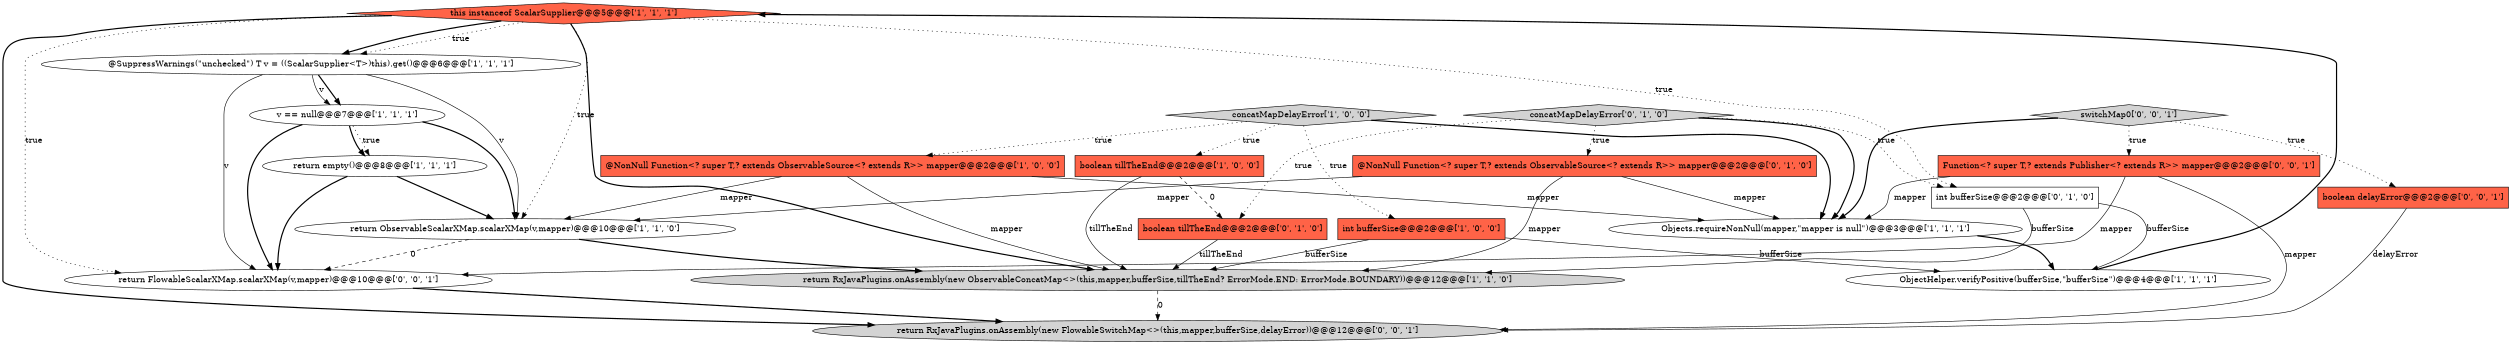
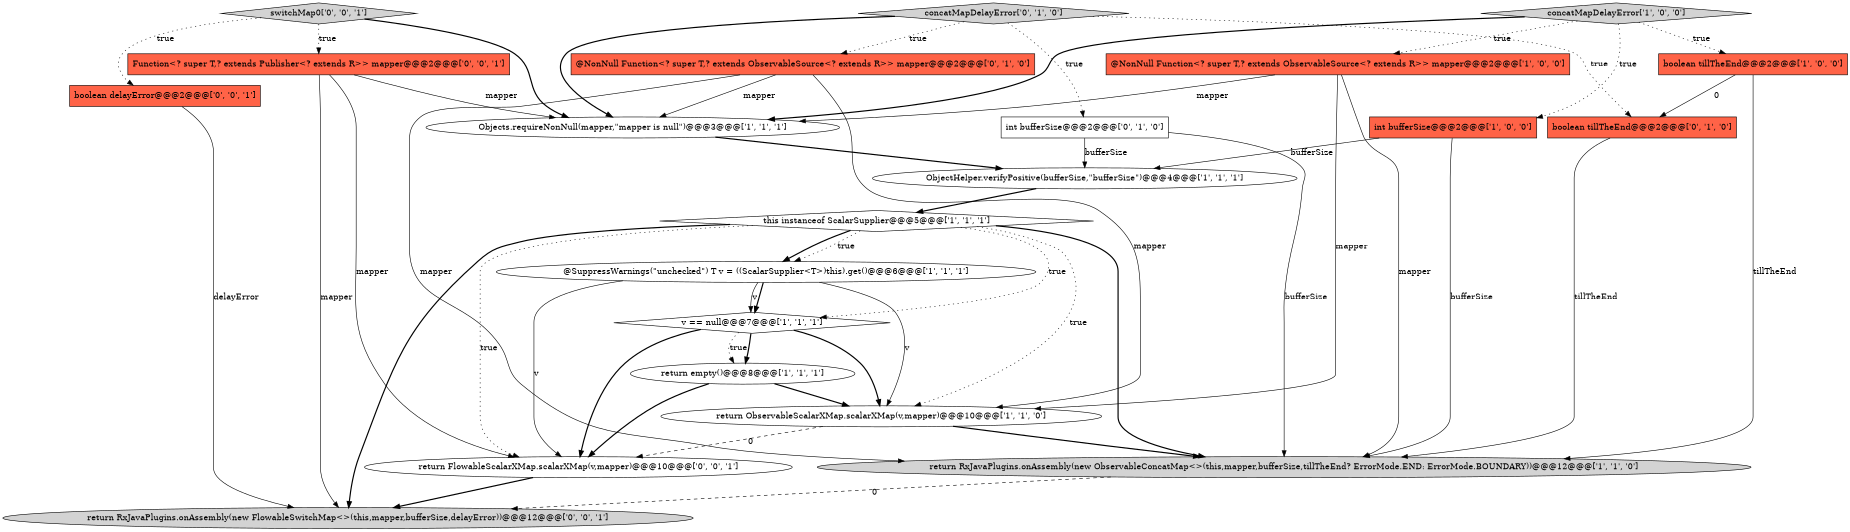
(564, 13) -> (877, 221)
(1329, 60) -> (994, 297)
(347, 115) -> (752, 323)
(1199, 195) -> (1700, 94)
